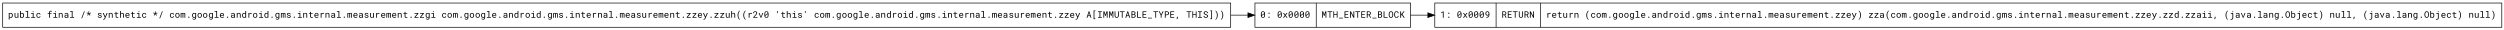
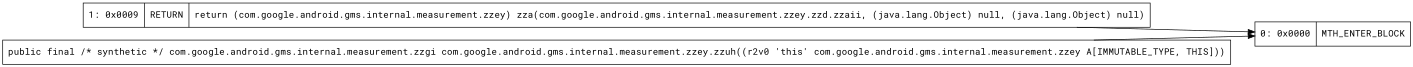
(1419, 15) -> (1162, 30)
